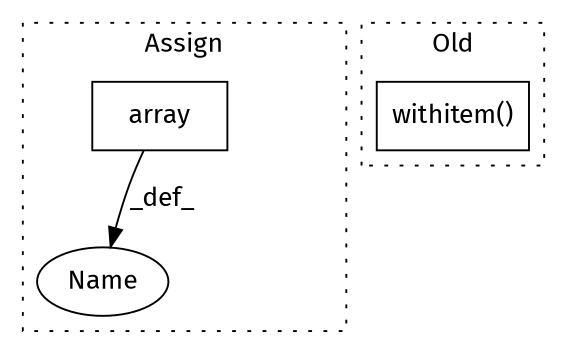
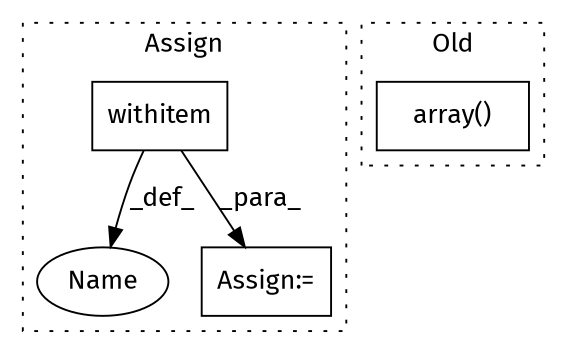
(160, 116) -> (160, 116)
(453, 116) -> (453, 116)
none -> (266, 282)
